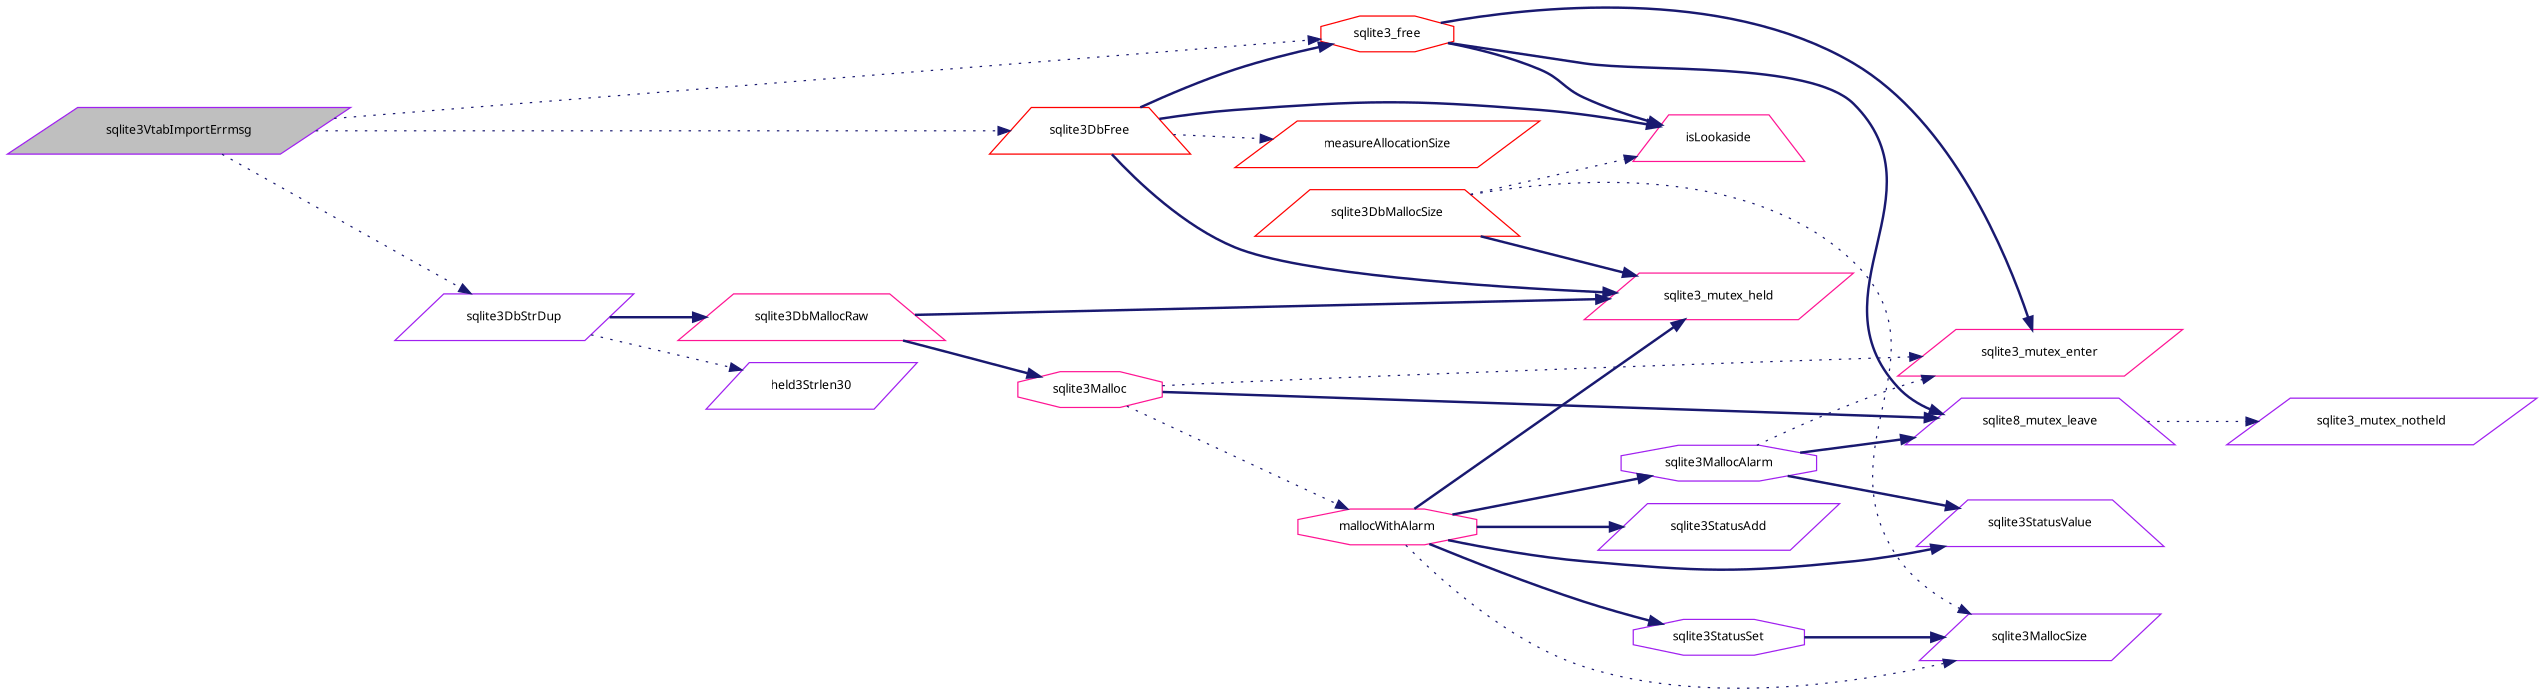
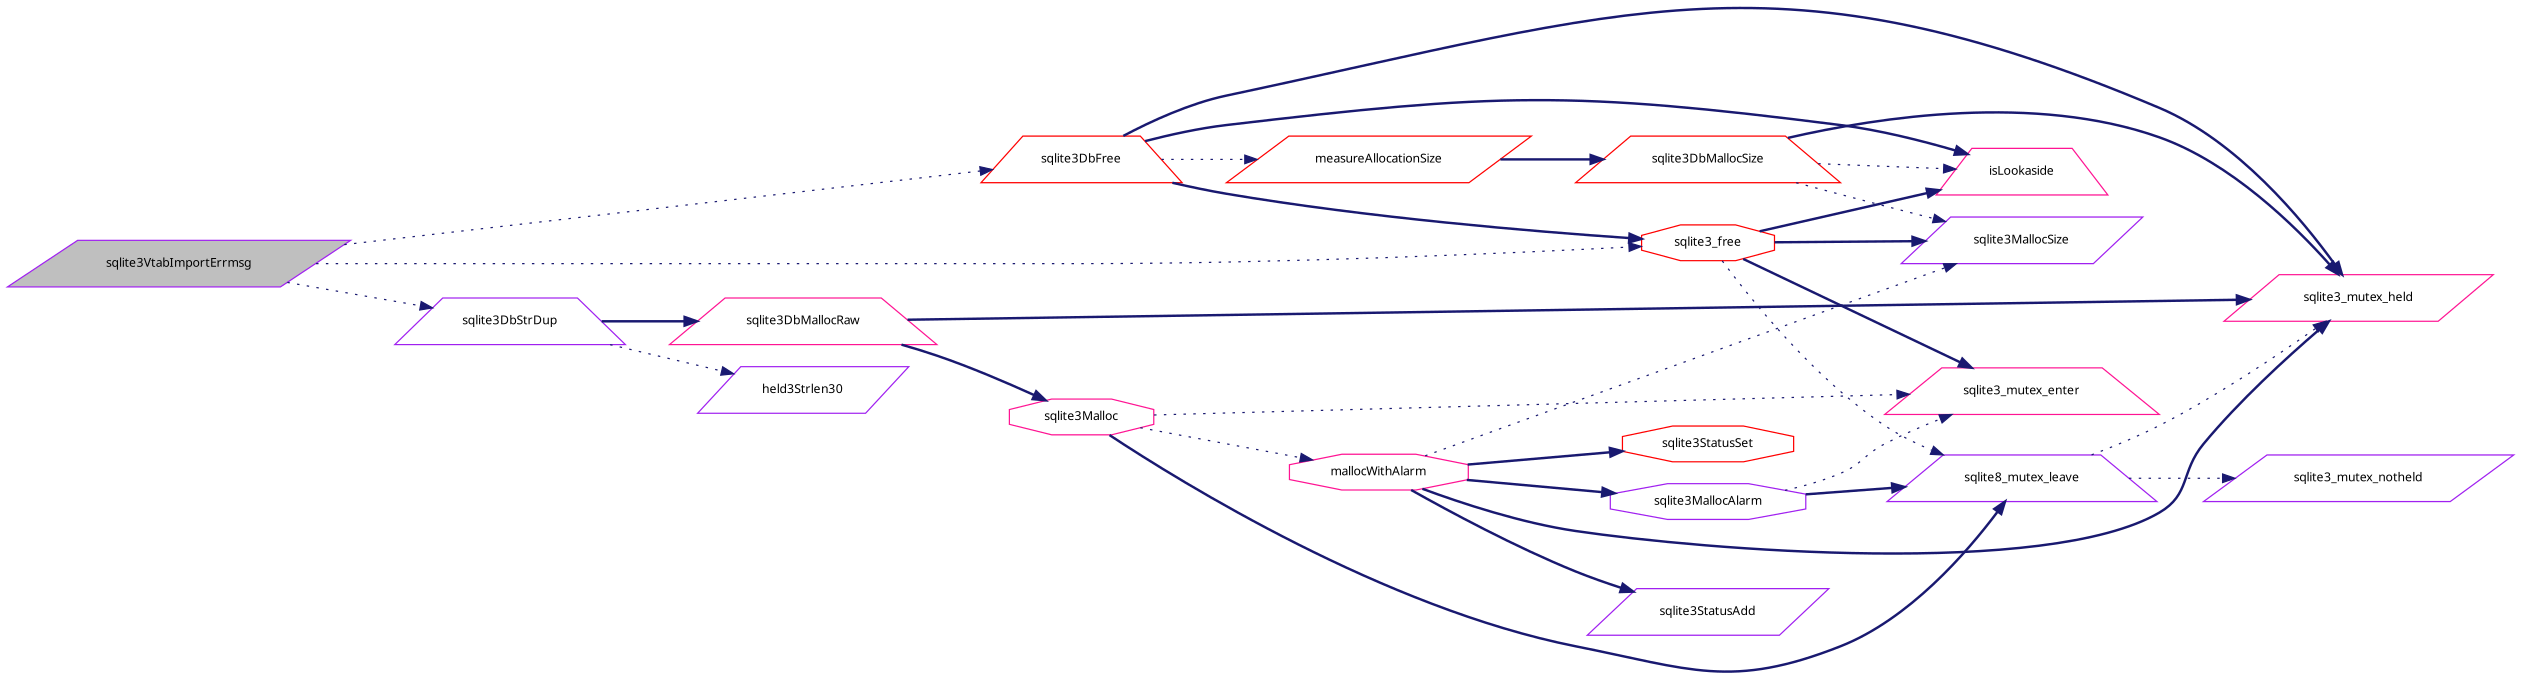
(1822, 87) -> (1816, 368)
none -> (1545, 159)
(514, 317) -> (510, 321)
(2040, 353) -> (2022, 391)
none -> (2207, 399)
(2040, 523) -> none
(1719, 637) -> (1708, 444)
(1868, 637) -> (1843, 242)
